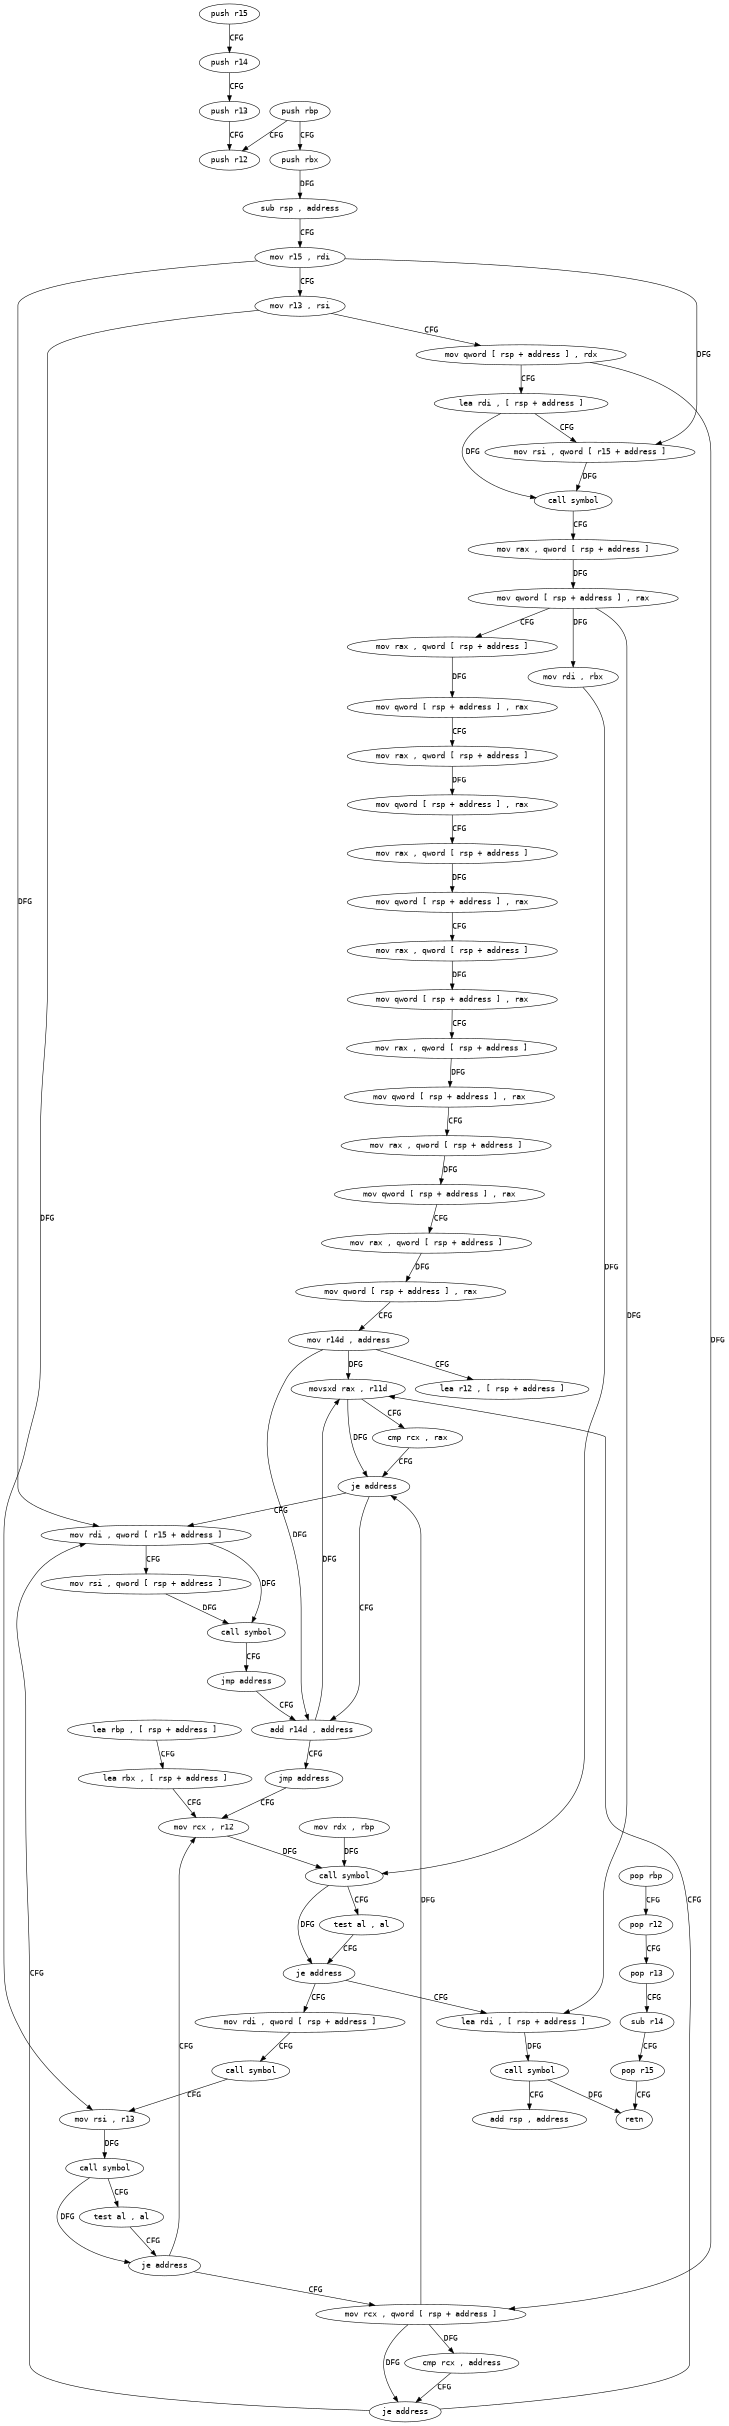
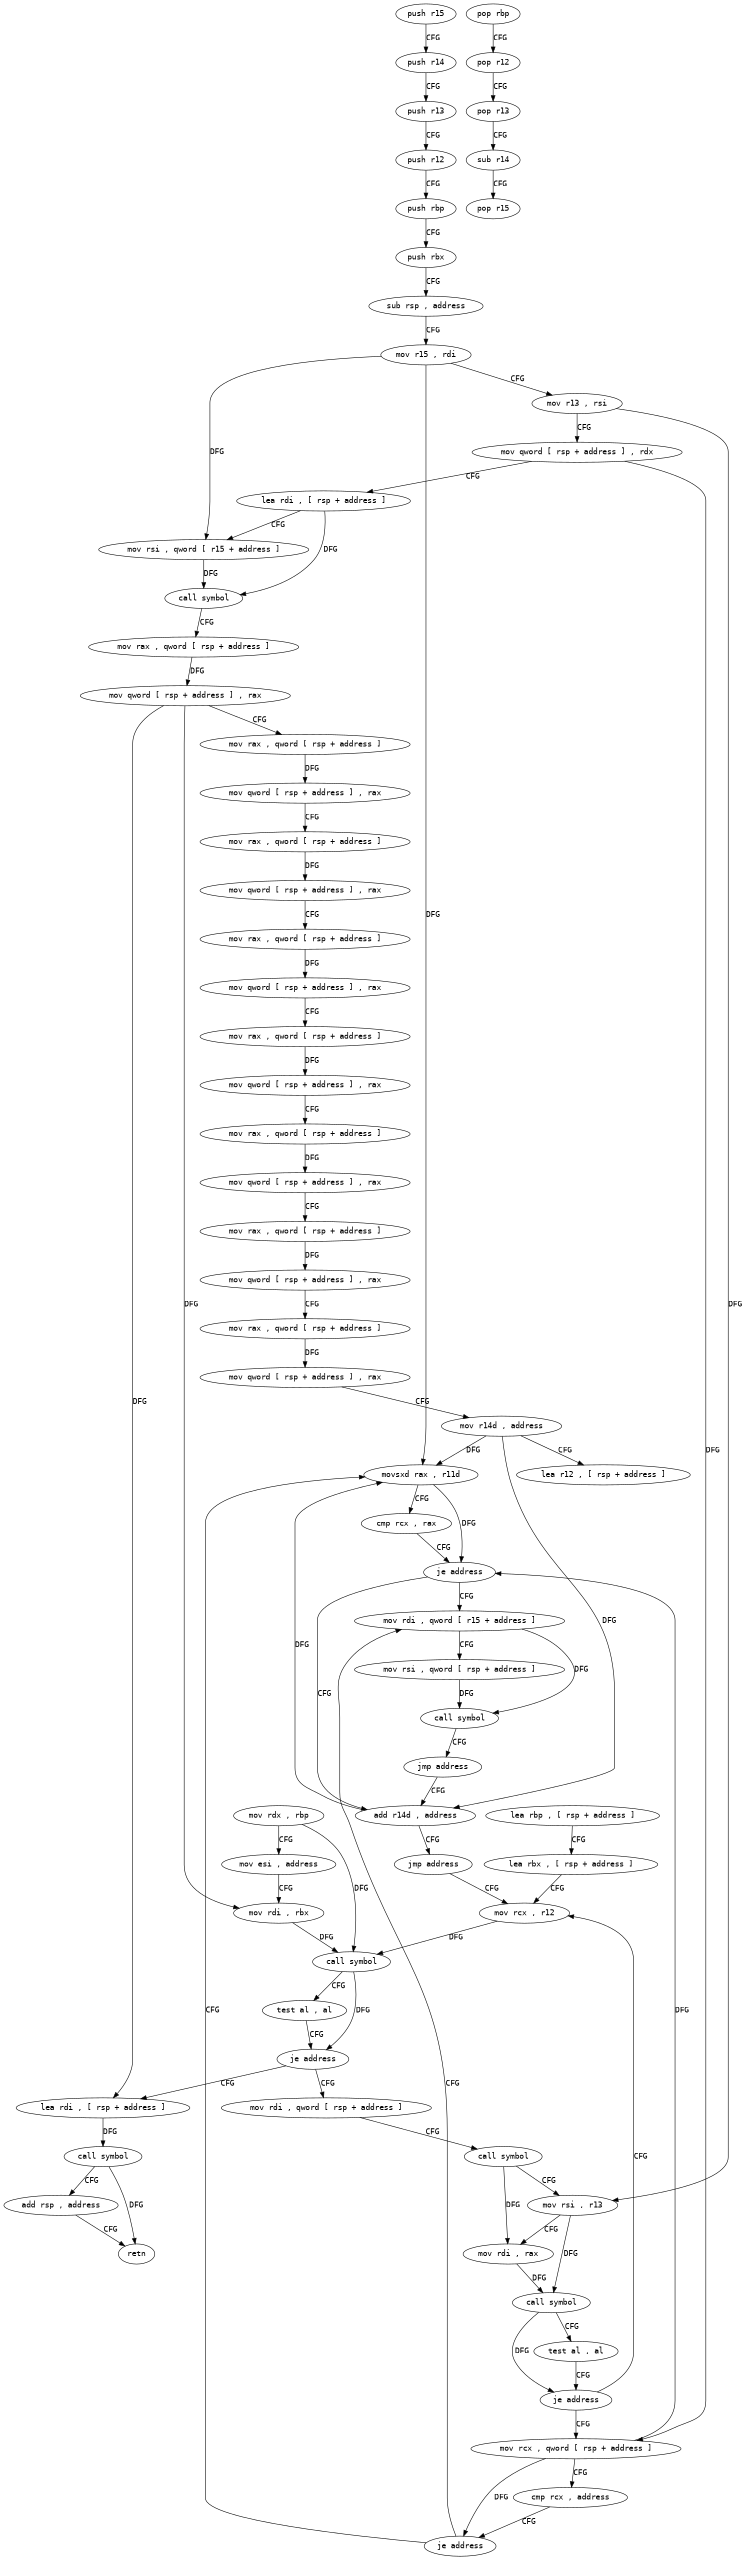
(267, 134) -> (426, 182)
(307, 184) -> (433, 282)
(18, 817) -> (426, 912)
none -> (279, 1864)
(636, 2093) -> (98, 2229)
none -> (508, 2254)
(451, 2339) -> (580, 2473)
